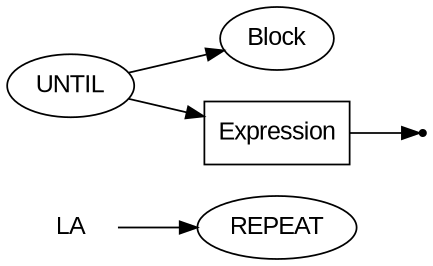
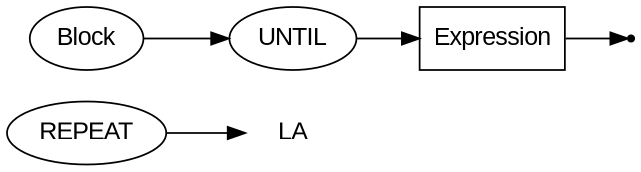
(168, 64) -> (177, 38)
(149, 228) -> (197, 133)
